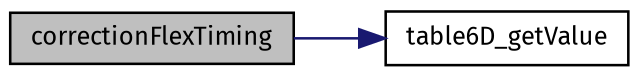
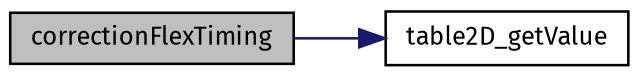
(507, 38) -> (507, 38)
